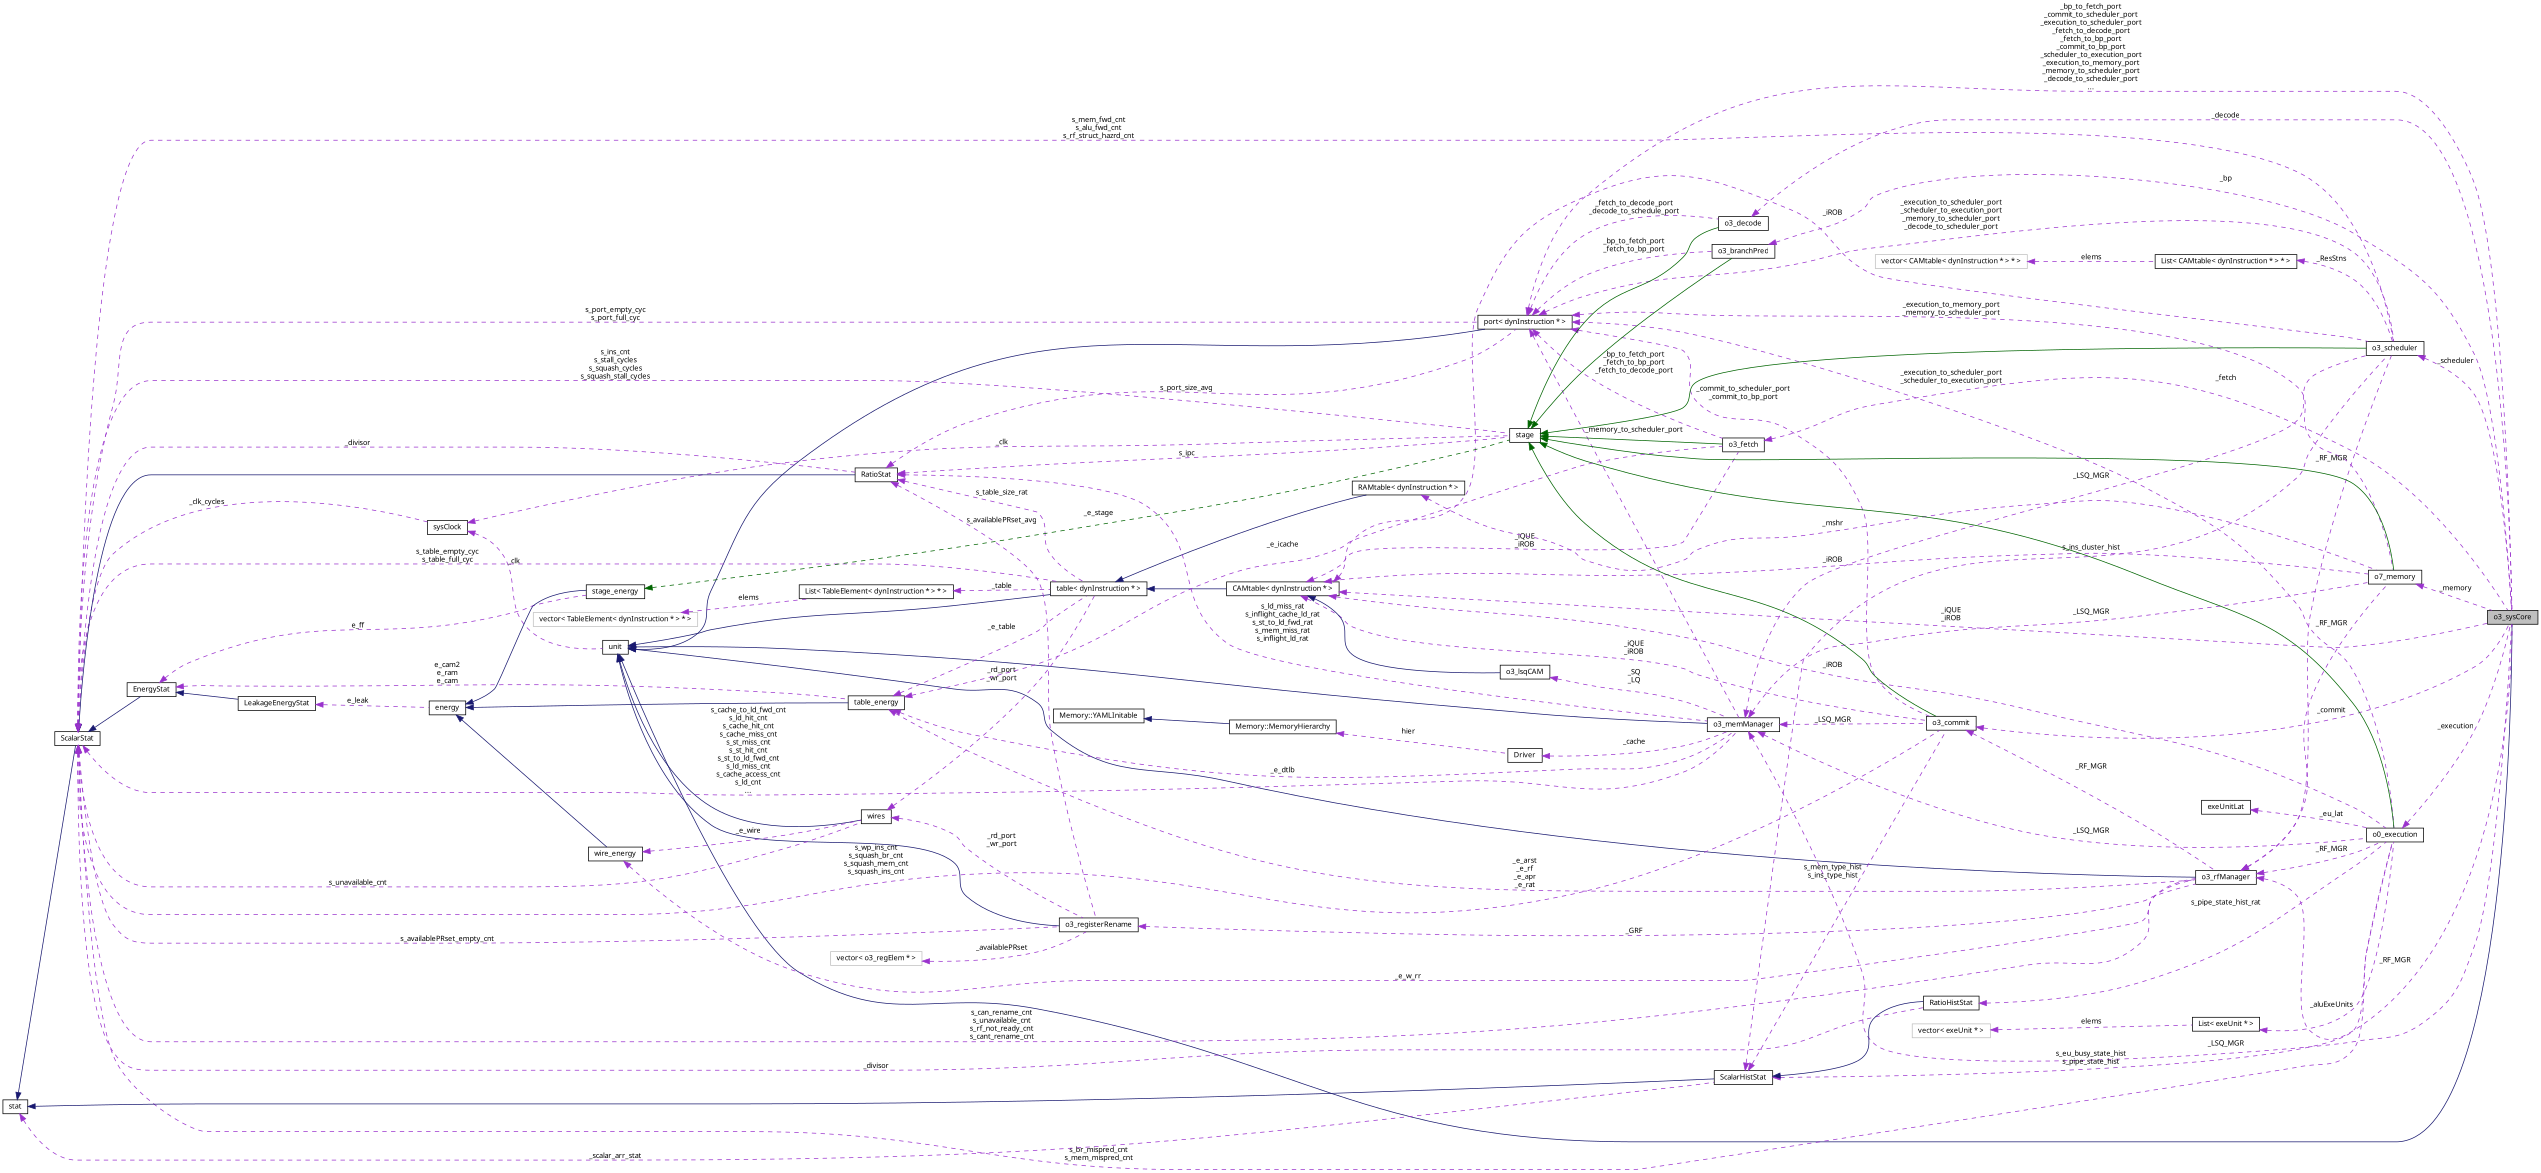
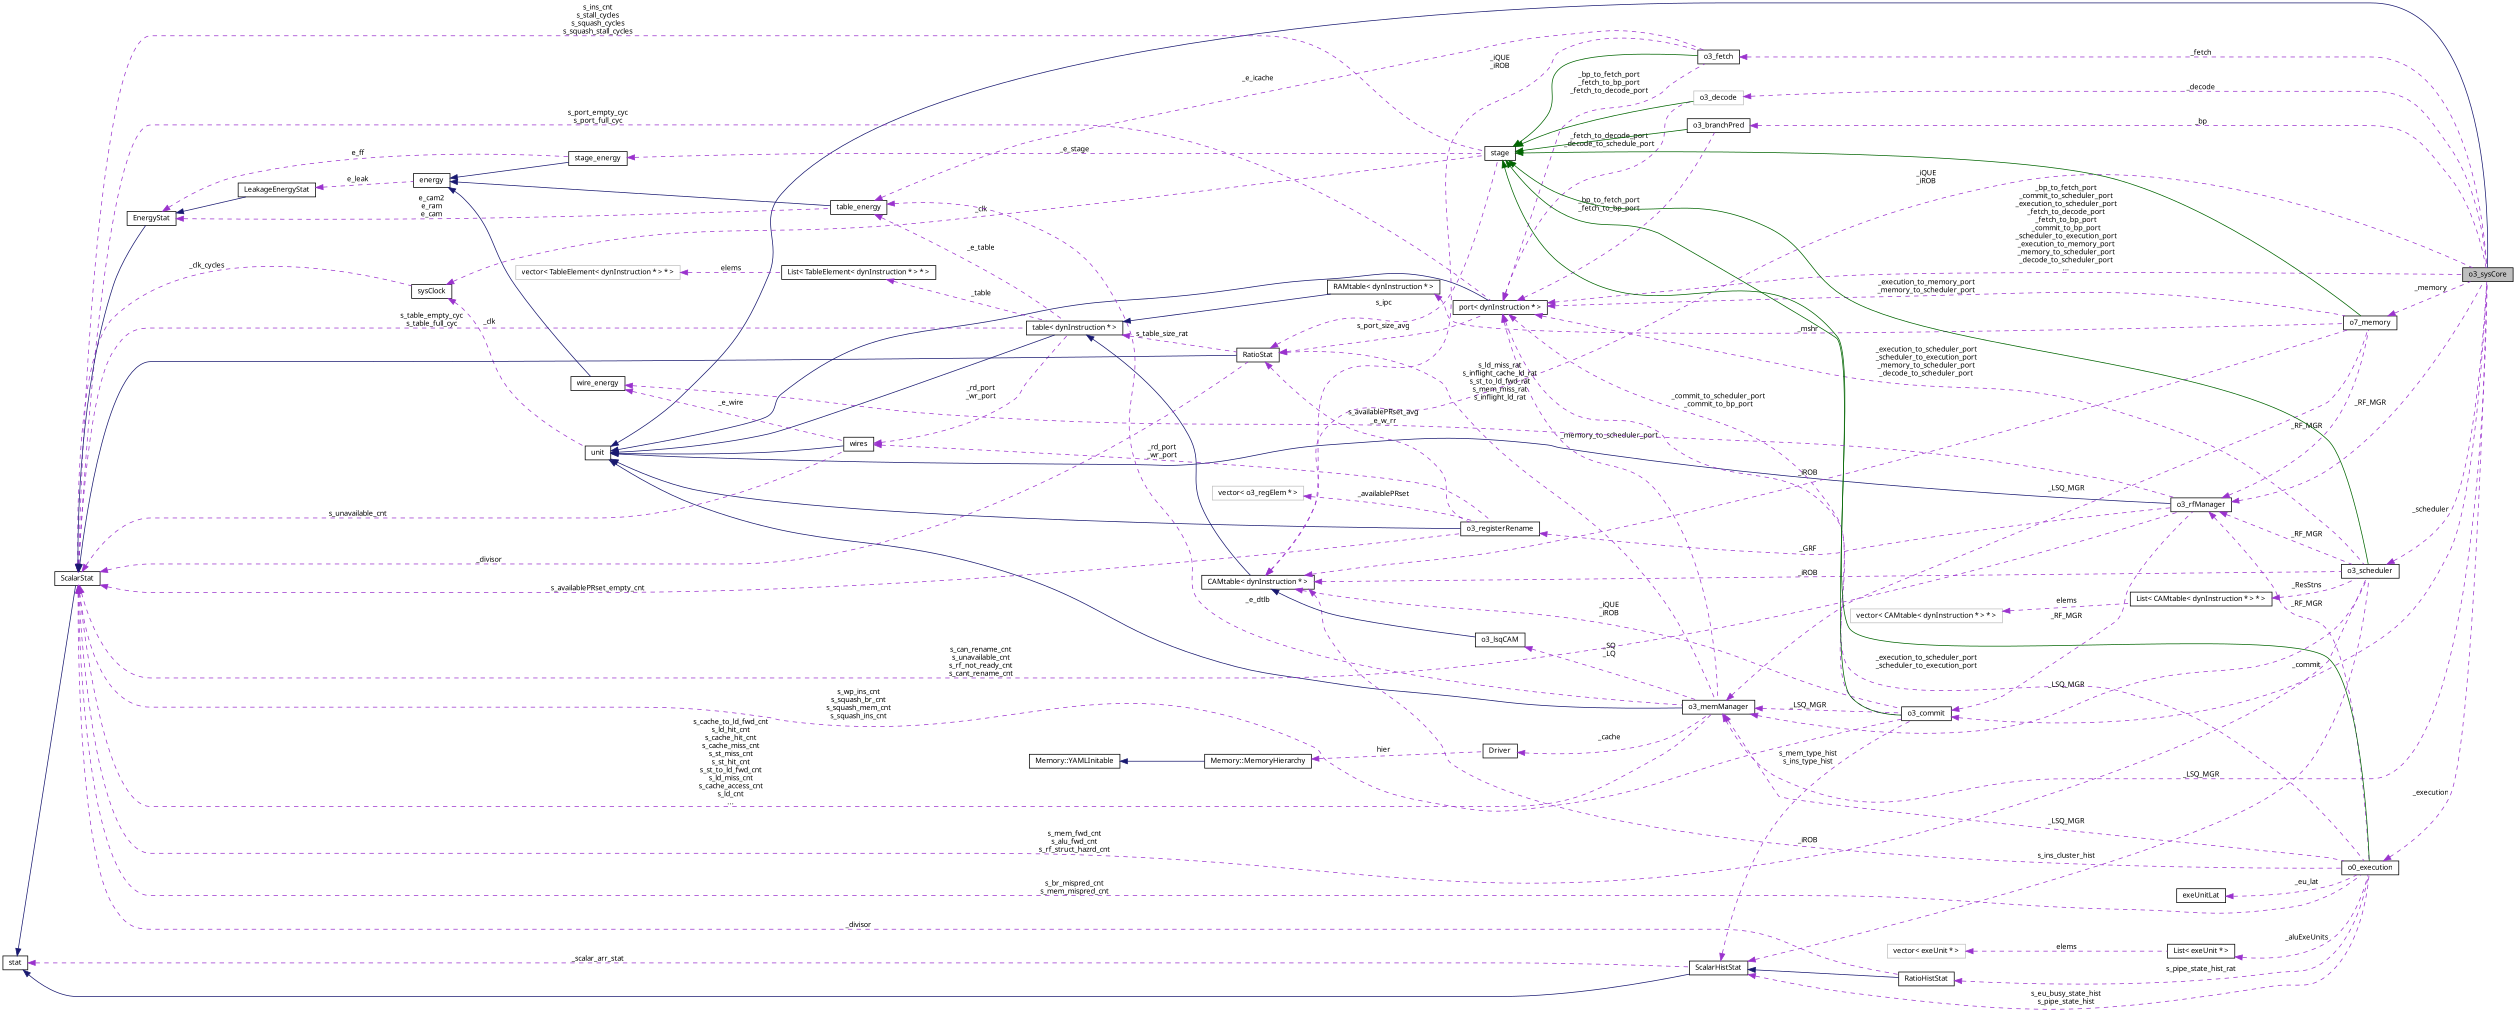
(1743, 224) -> (1719, 98)
(1014, 507) -> (1183, 344)
(1083, 527) -> (1060, 153)
(1530, 890) -> none
